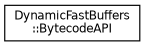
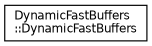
(72, 23) -> (76, 23)
